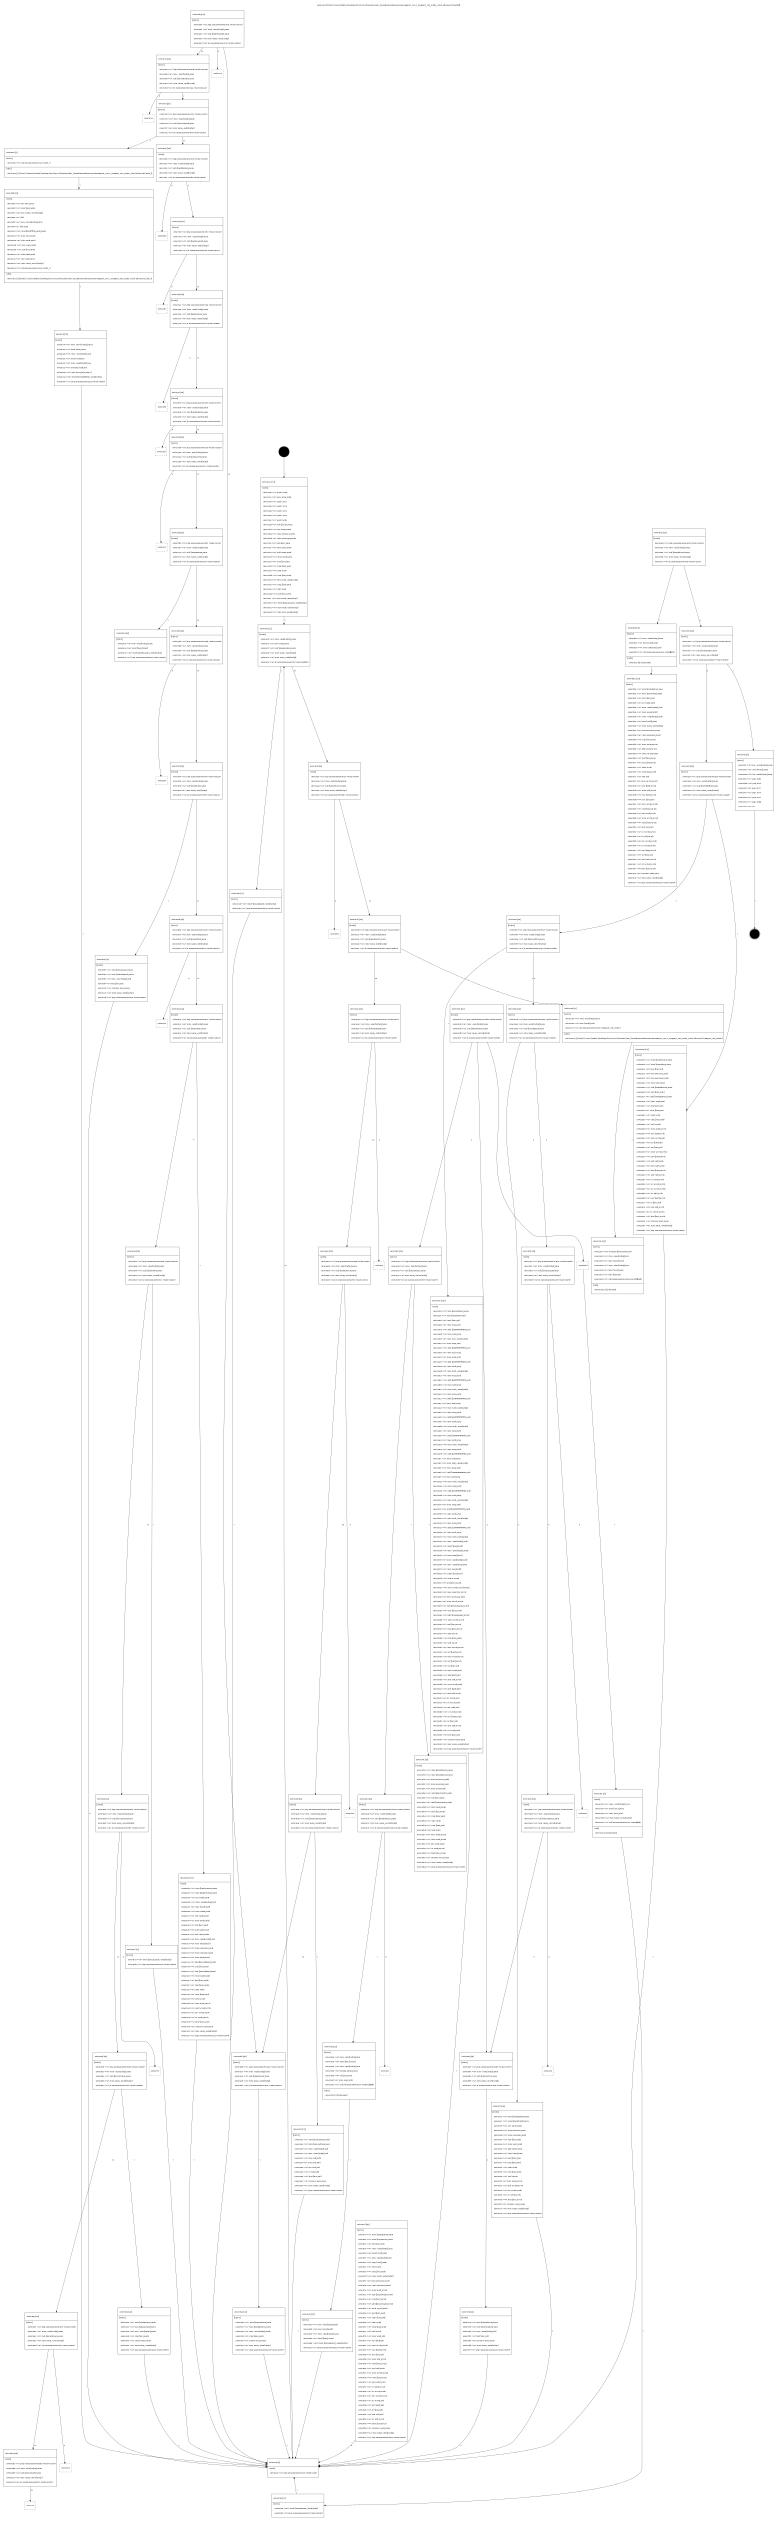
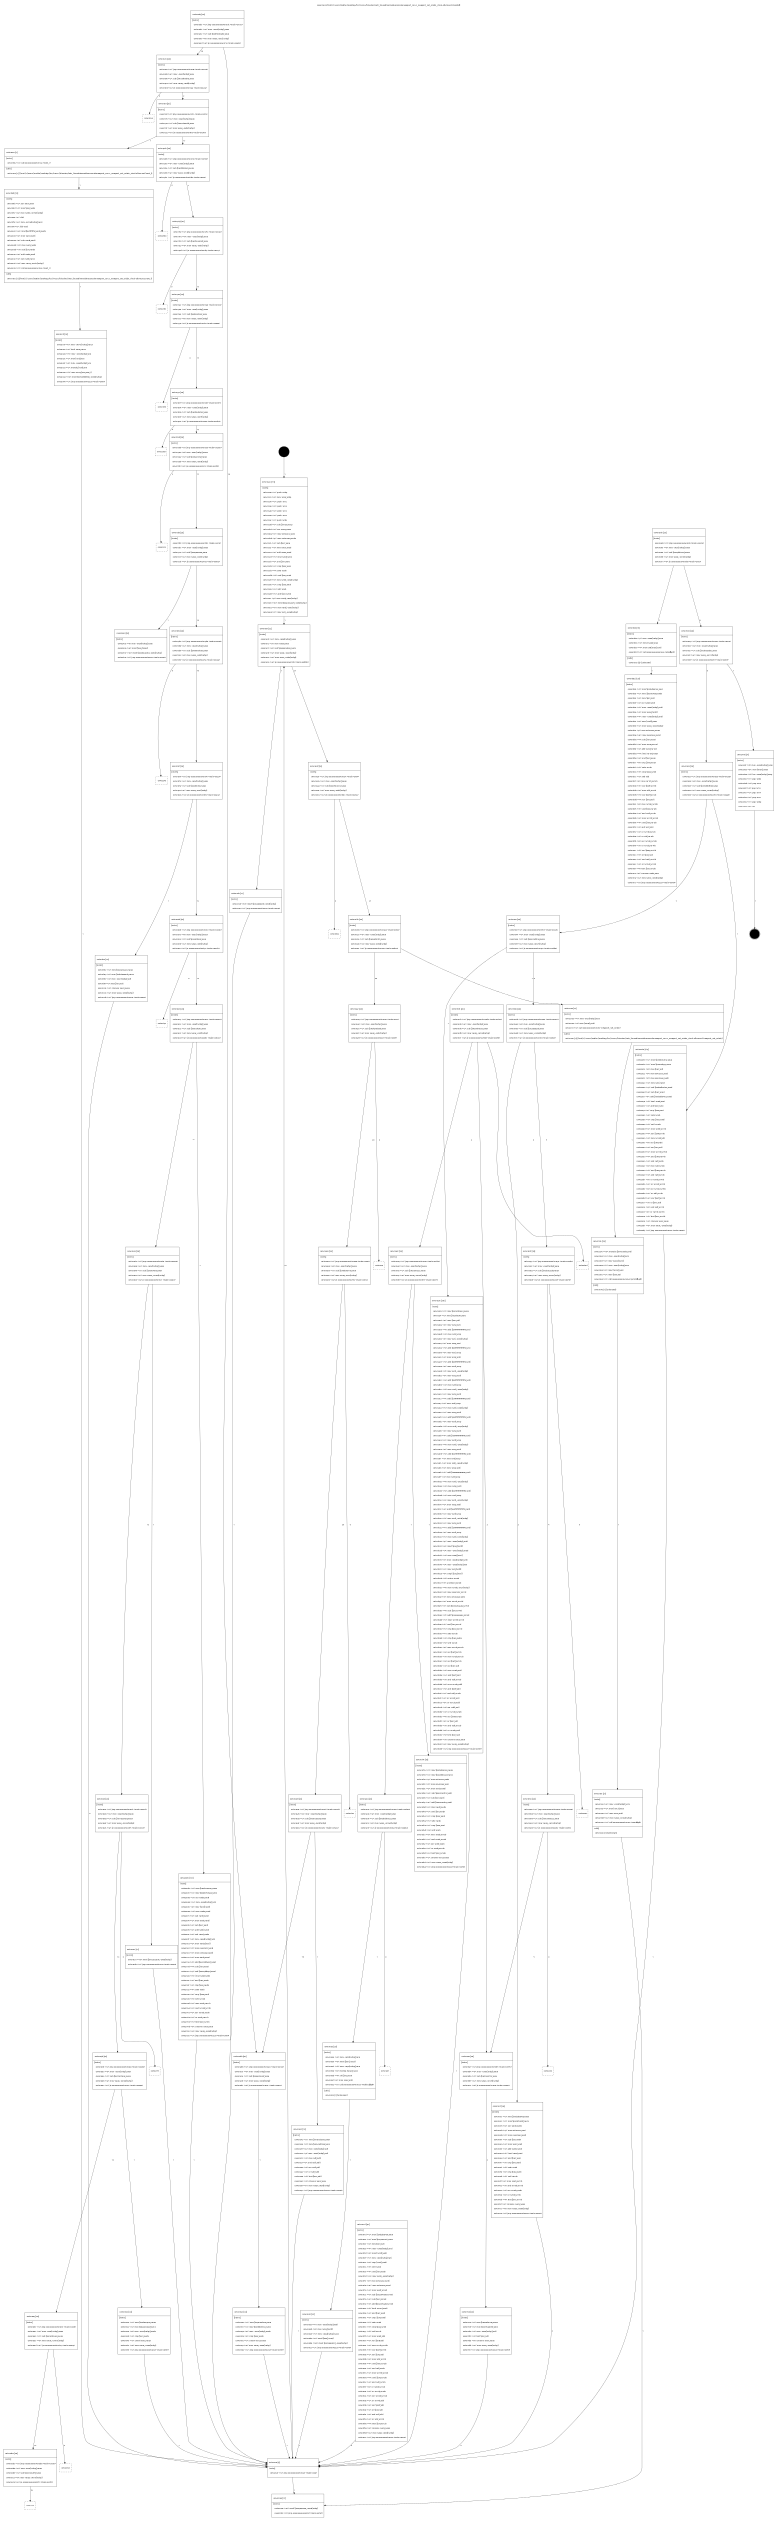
(217, 74) -> none
(600, 1529) -> (617, 1541)
(295, 2486) -> (293, 2485)
